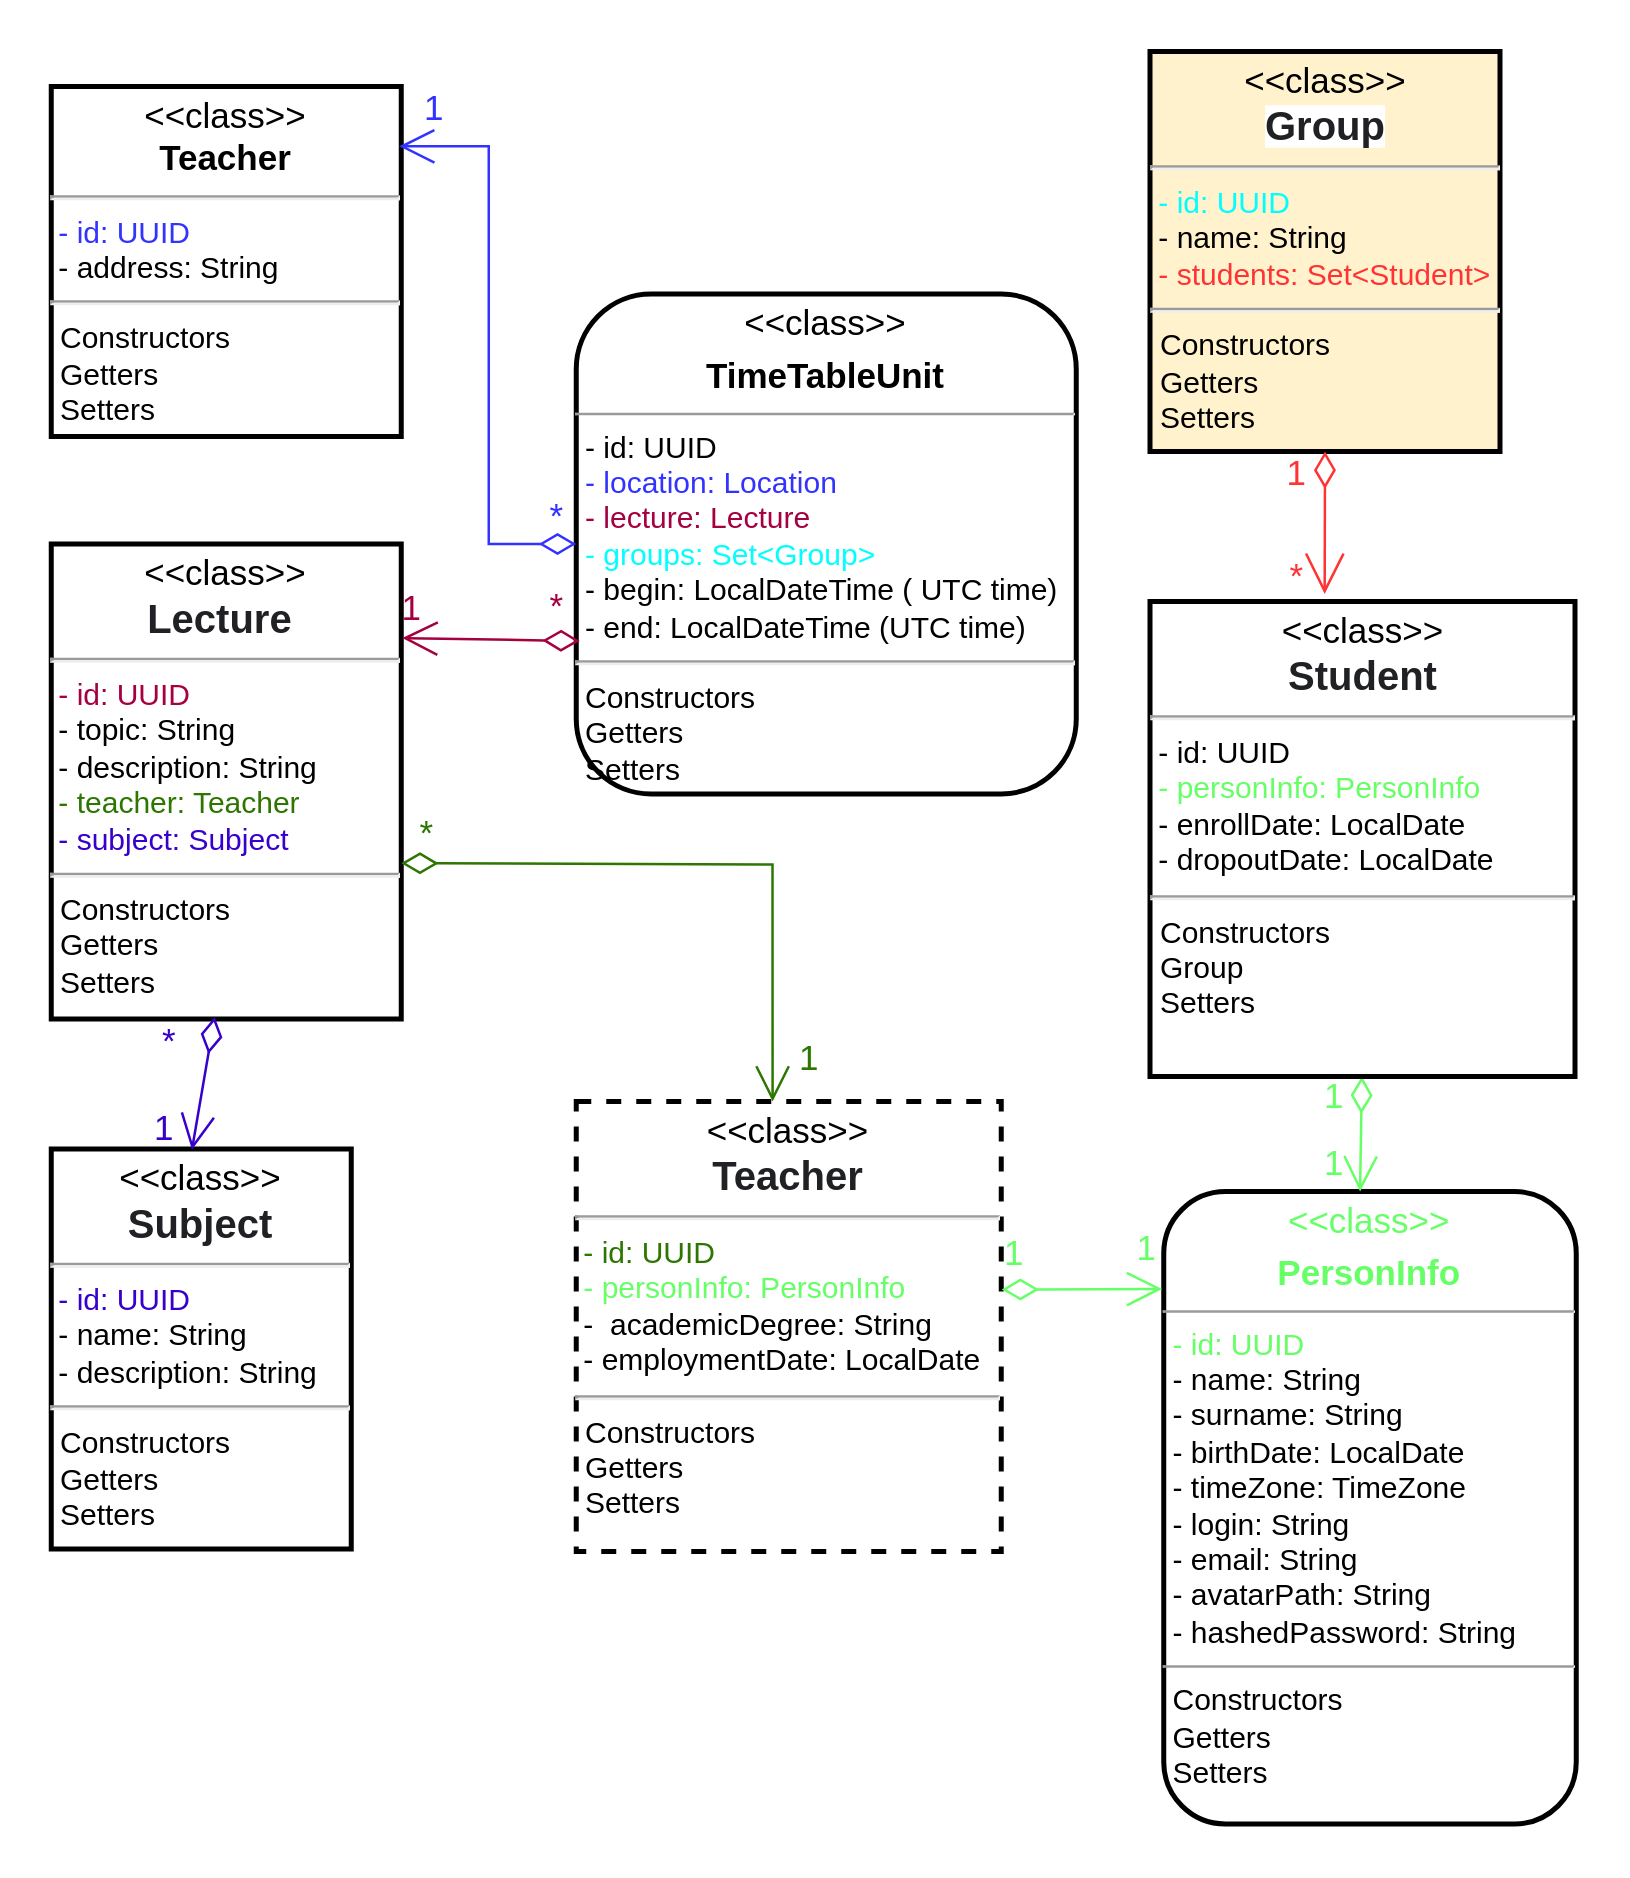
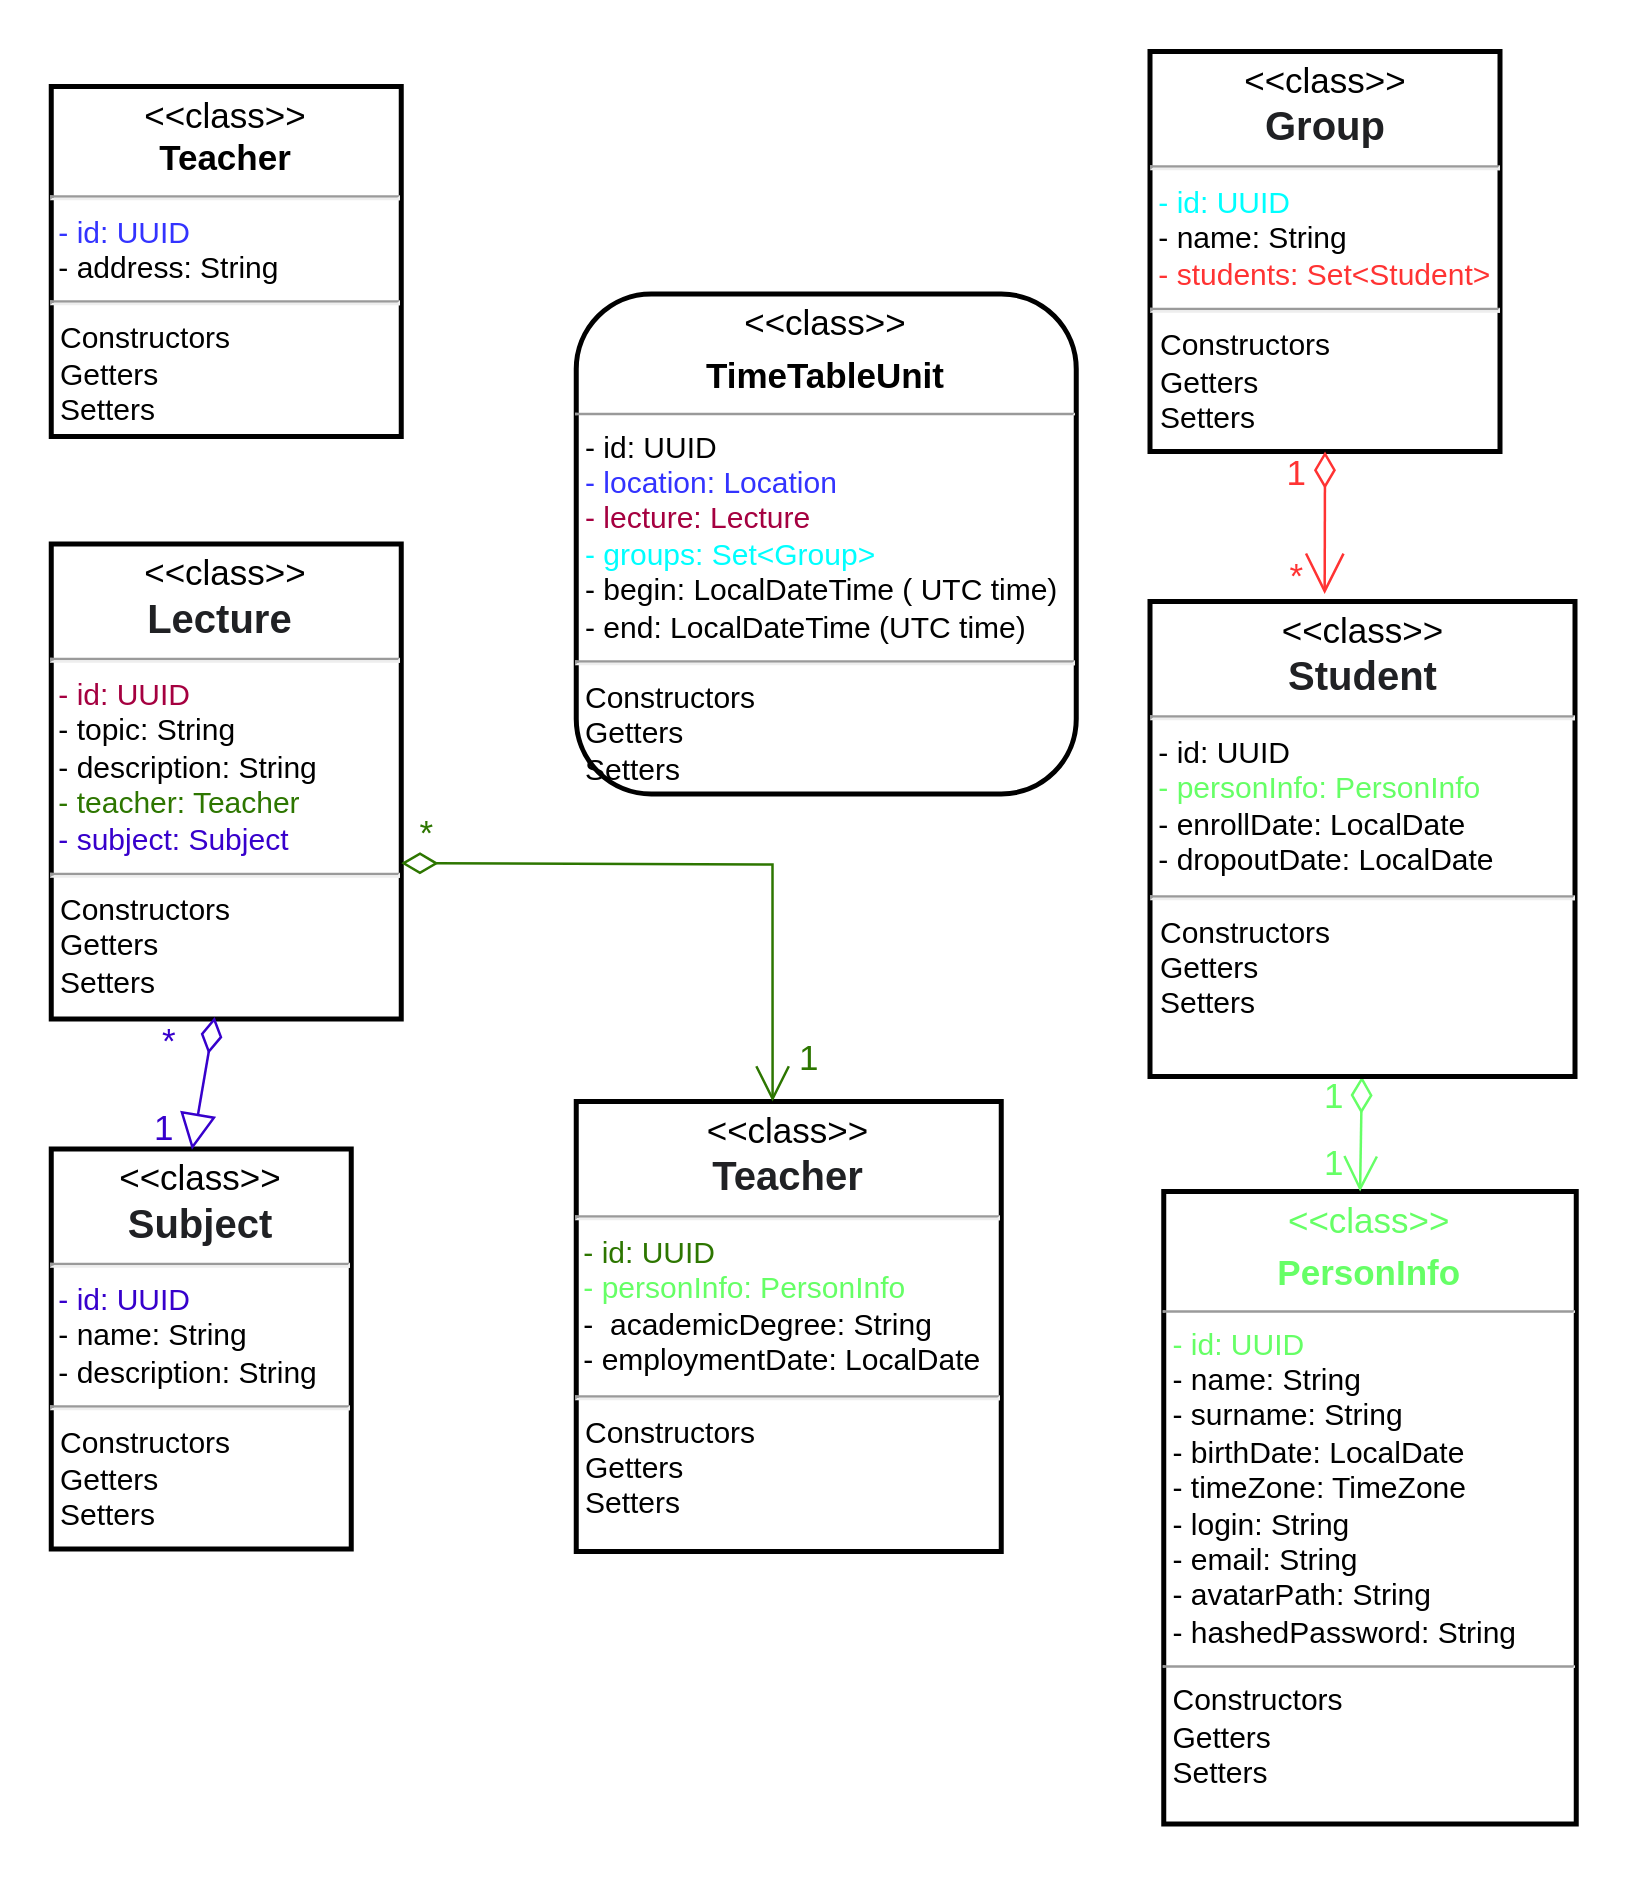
(1325, 251) -> (1325, 251)
(489, 329) -> none
(476, 639) -> none
(1341, 763) -> (1341, 763)
(196, 1128) -> (198, 1113)
(1096, 1289) -> none
(789, 1326) -> (789, 1326)
(1370, 1508) -> (1370, 1508)
